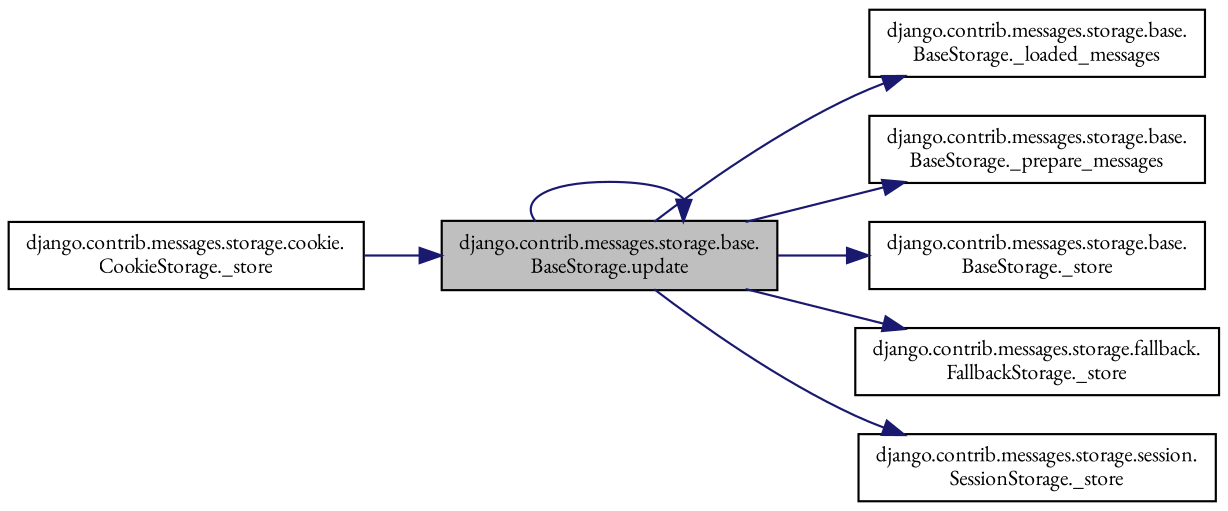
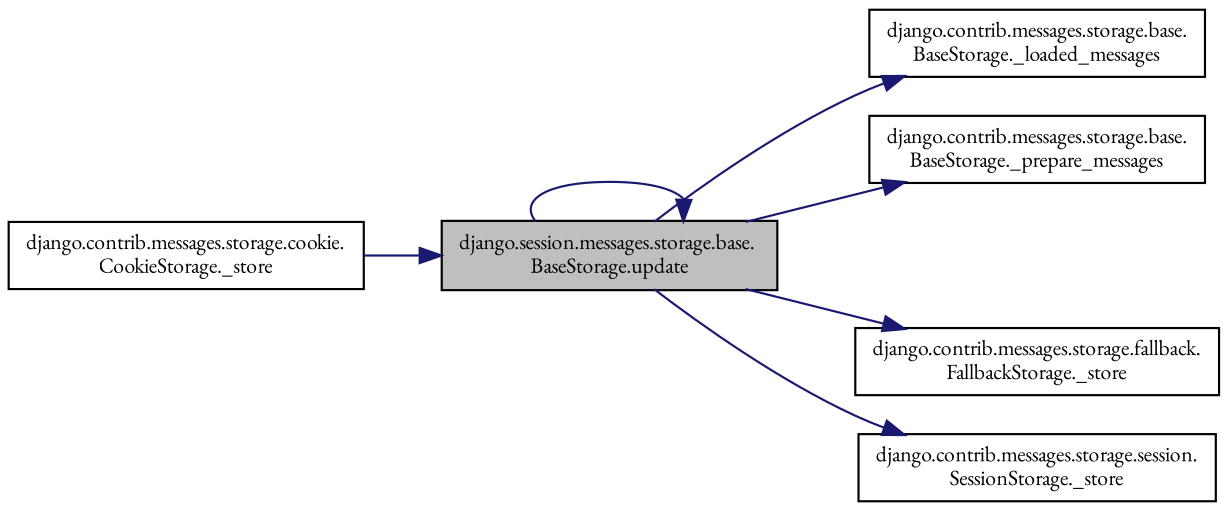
(610, 256) -> (610, 256)
(1037, 256) -> none
